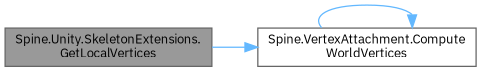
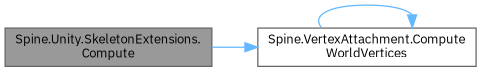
(108, 47) -> (108, 47)
